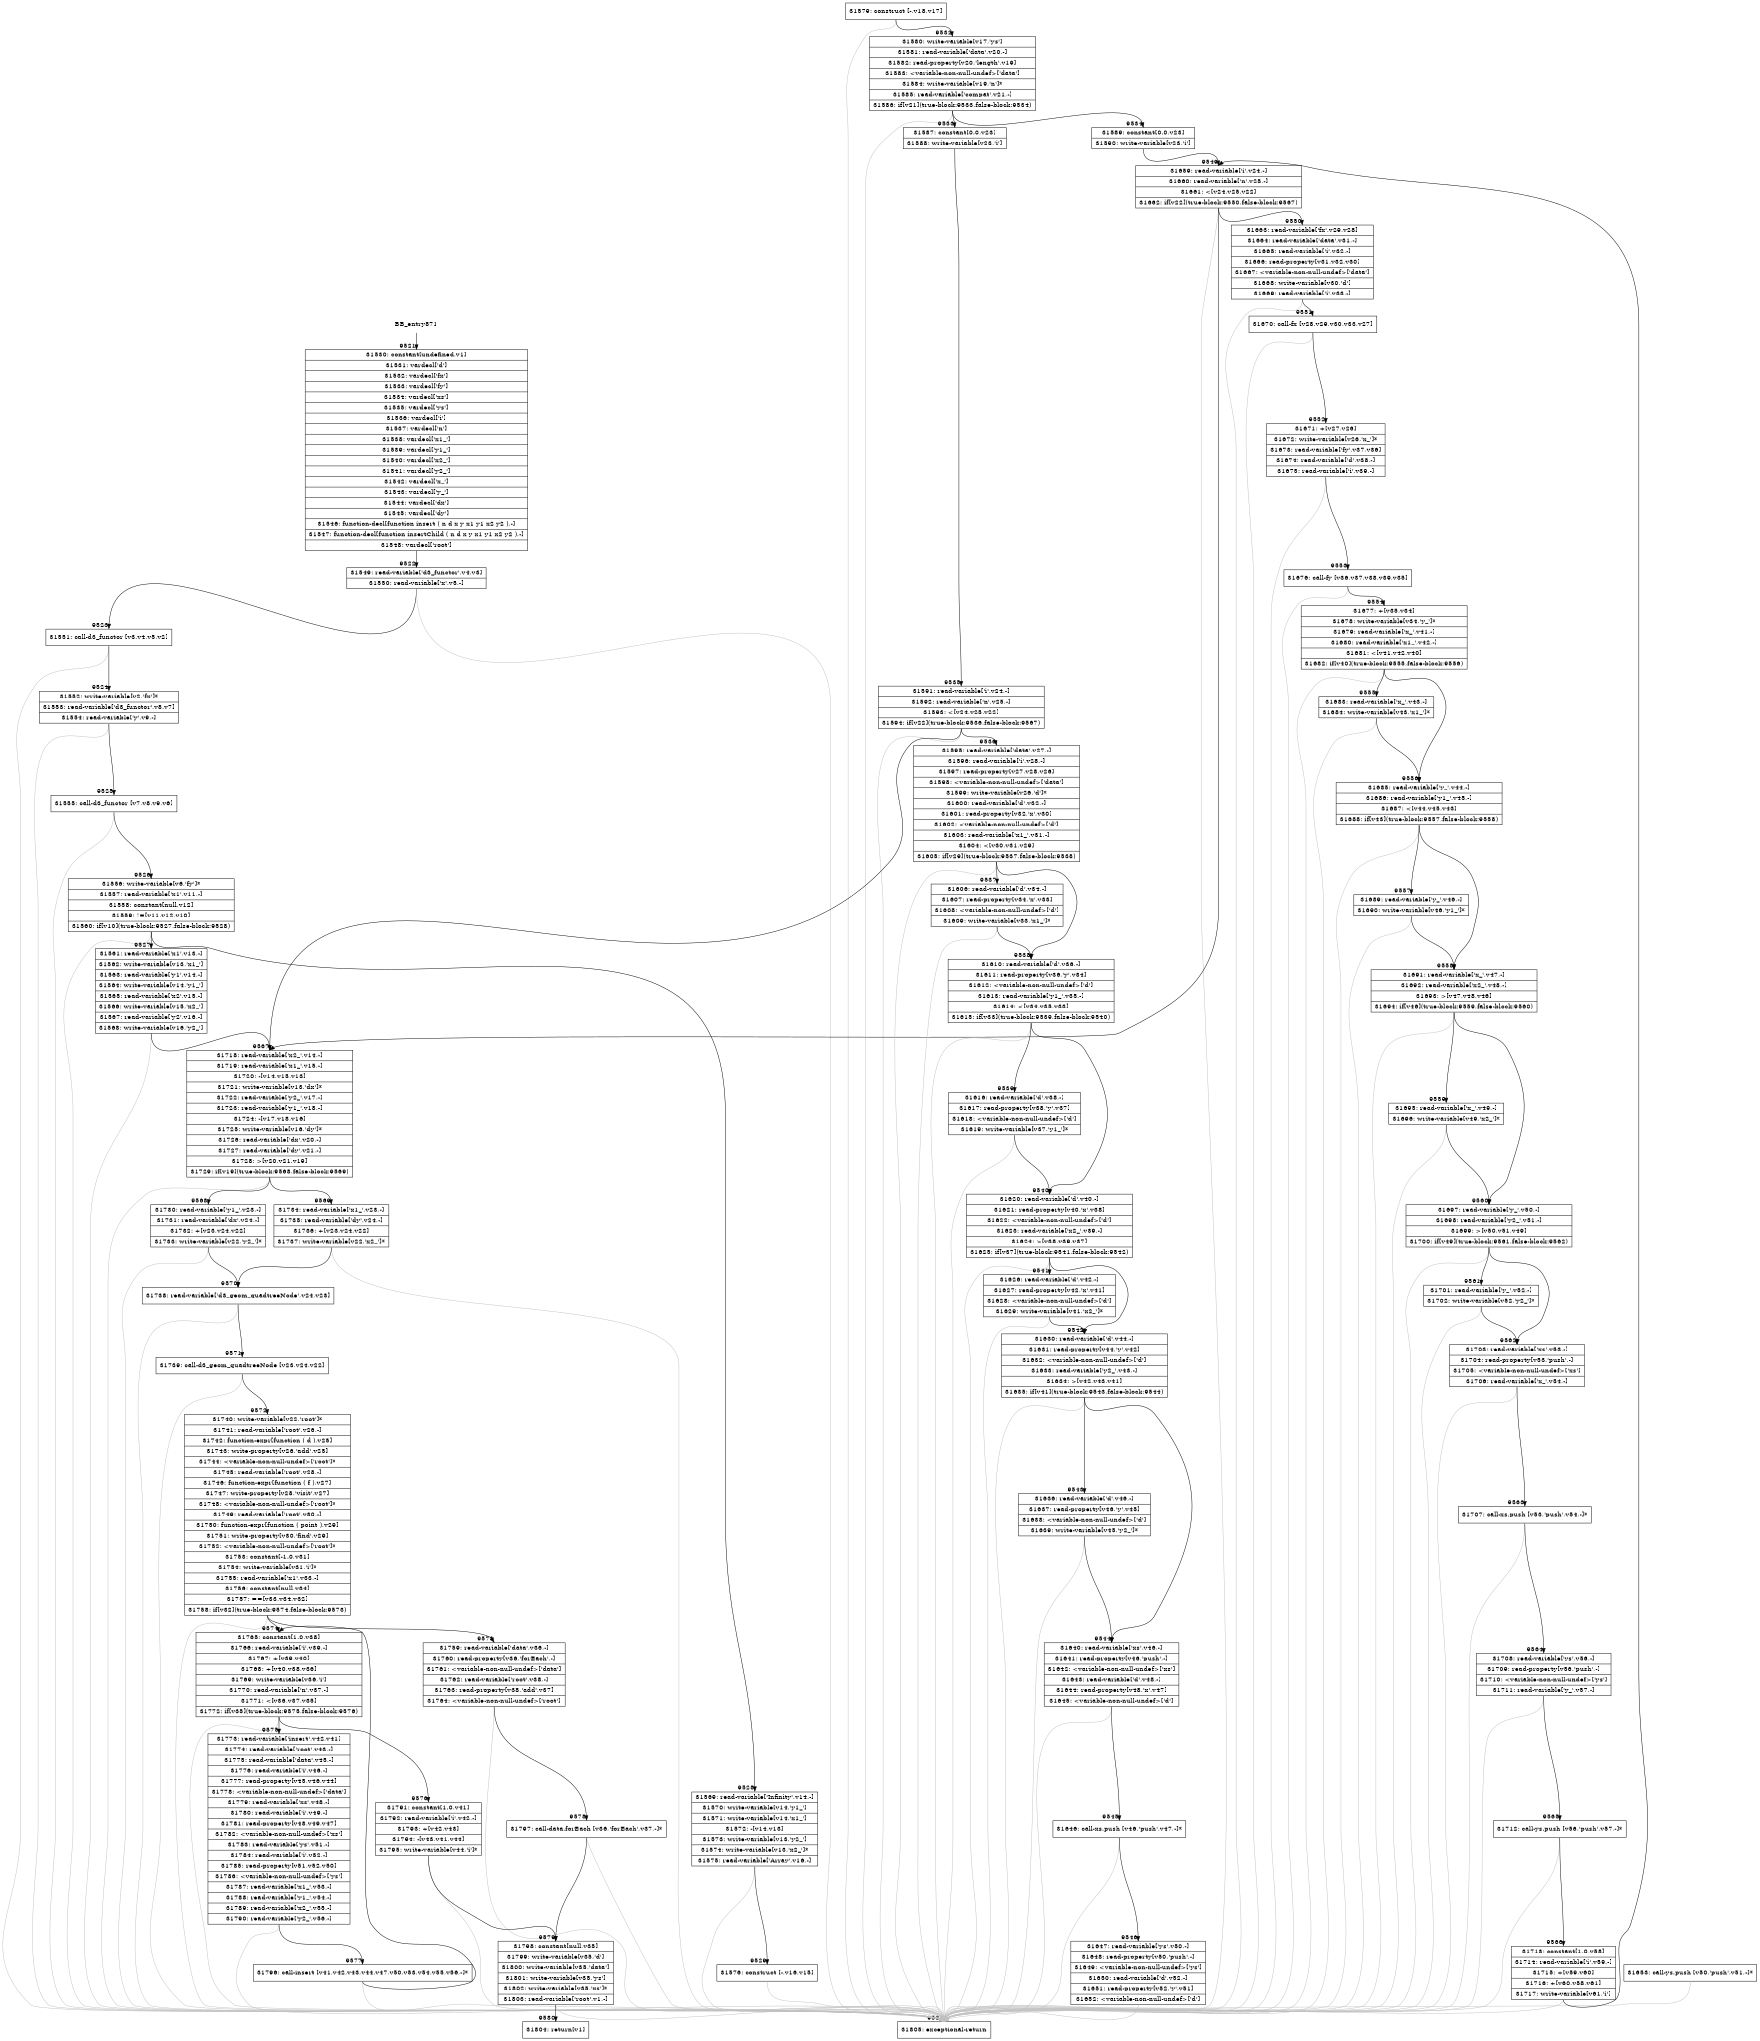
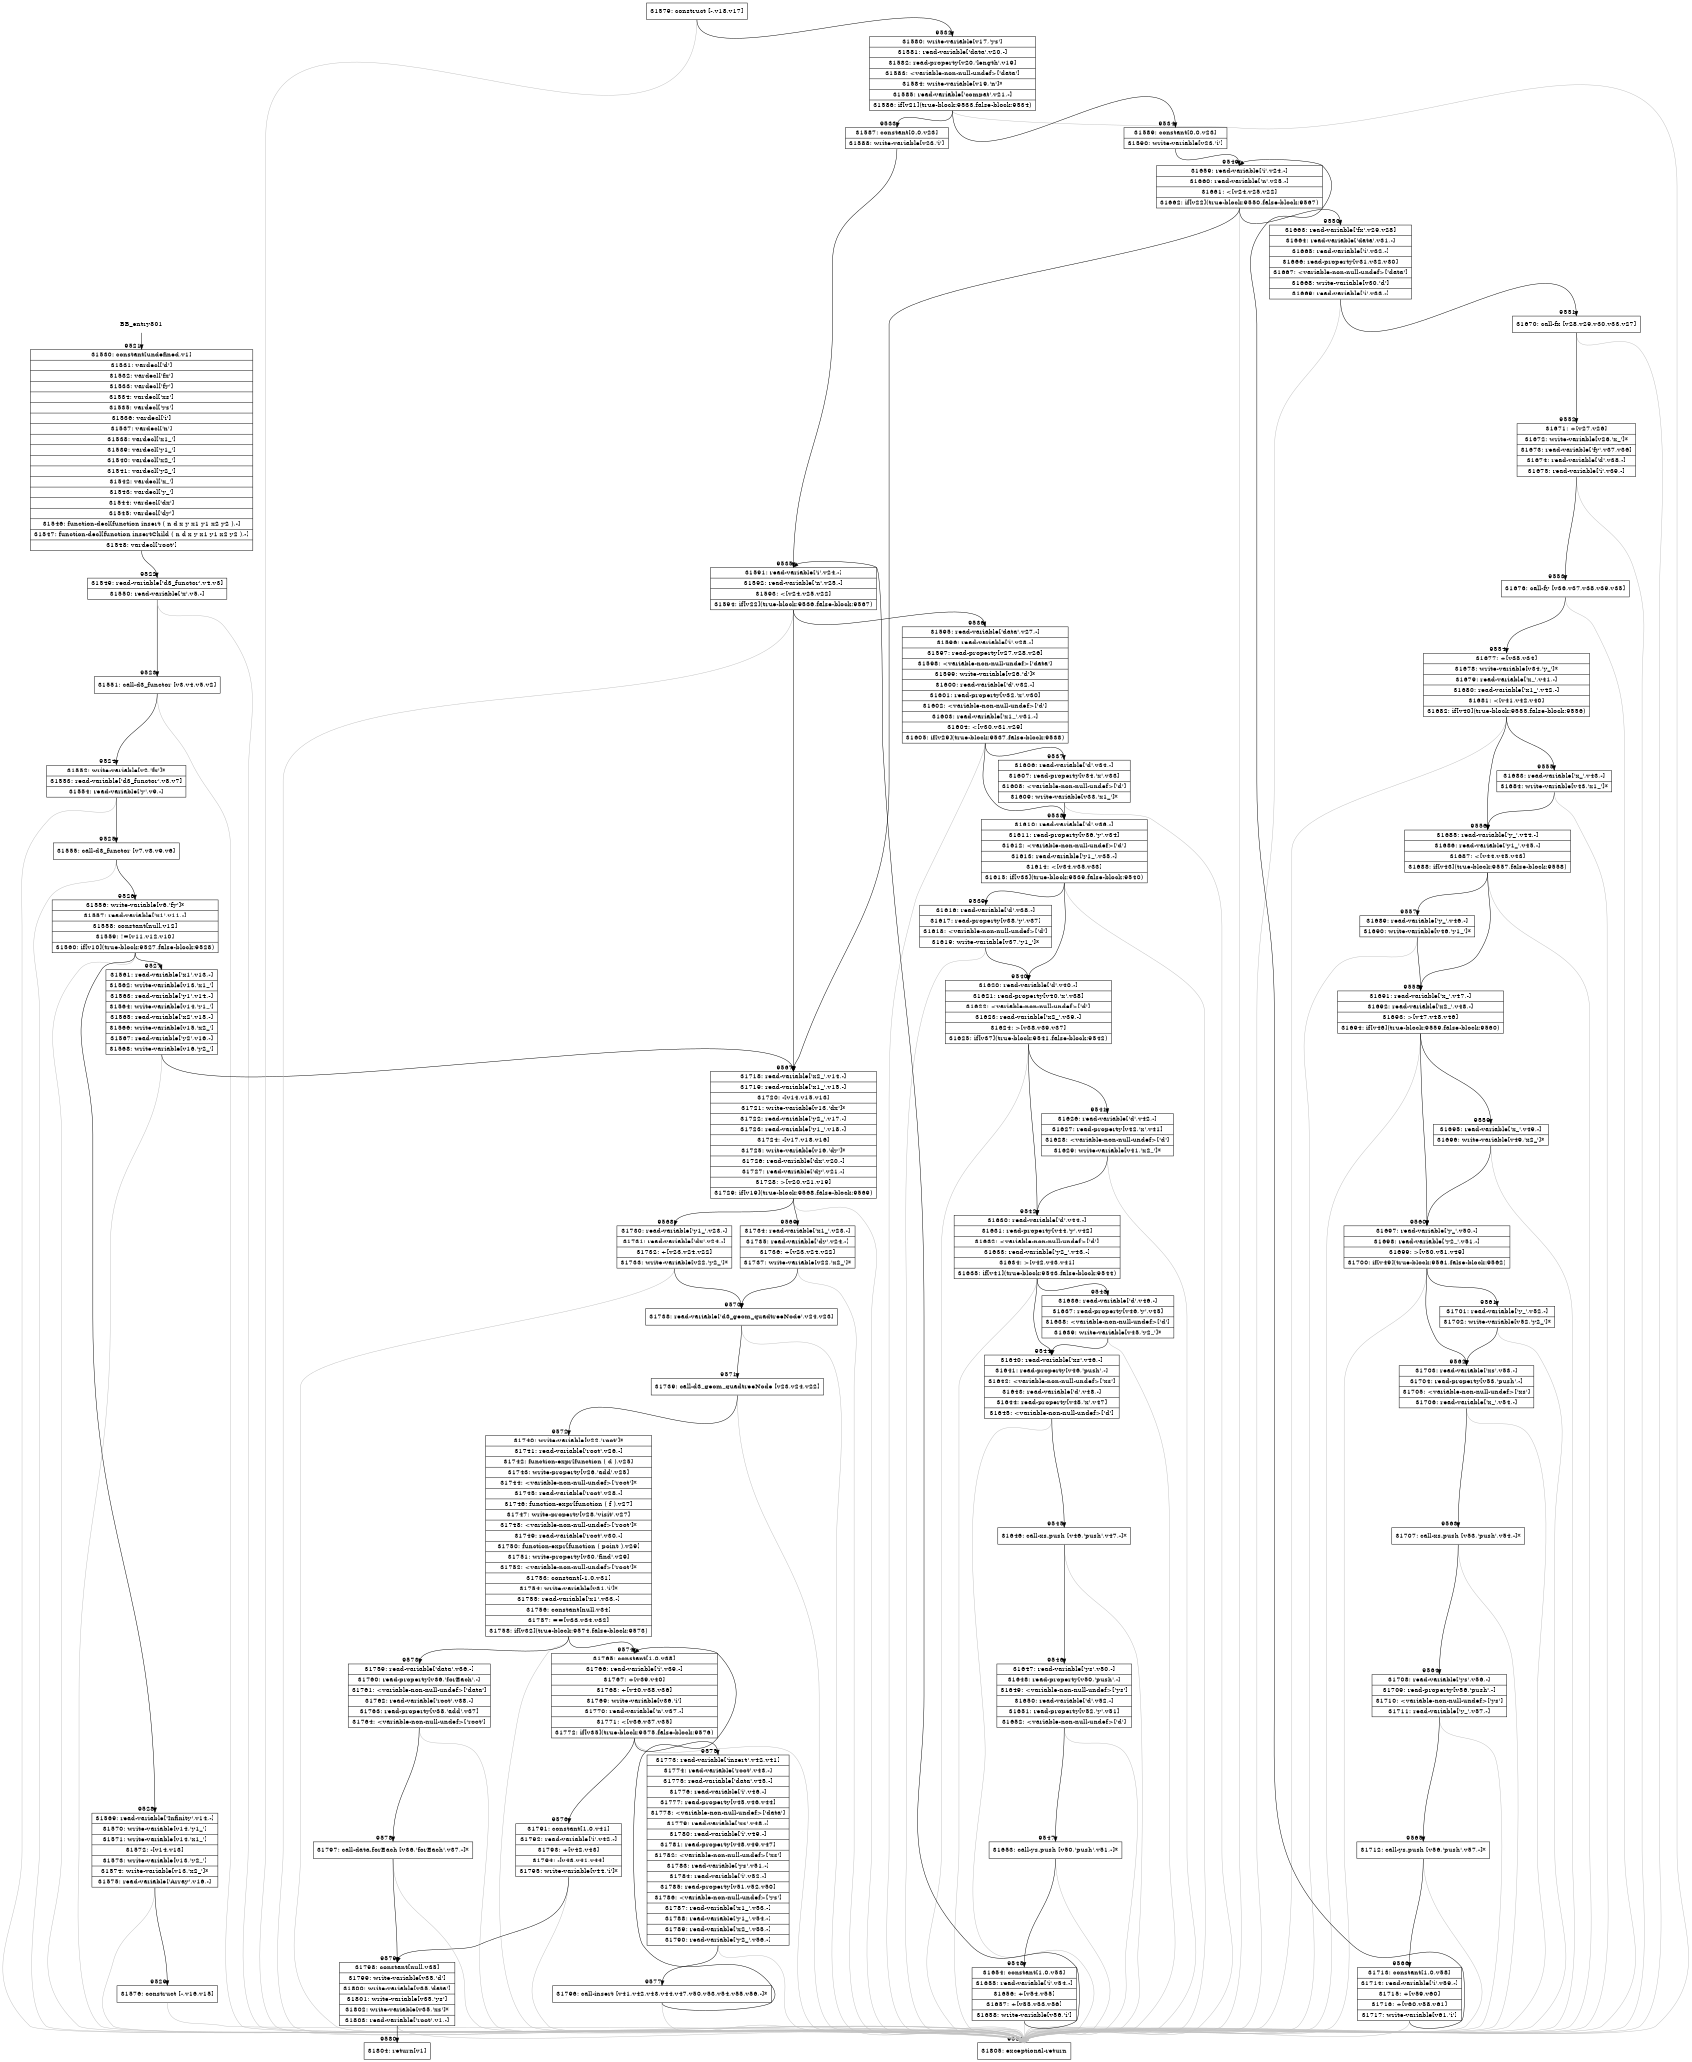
(416, 324) -> (142, 324)
none -> (1060, 1782)
none -> (1024, 1994)
